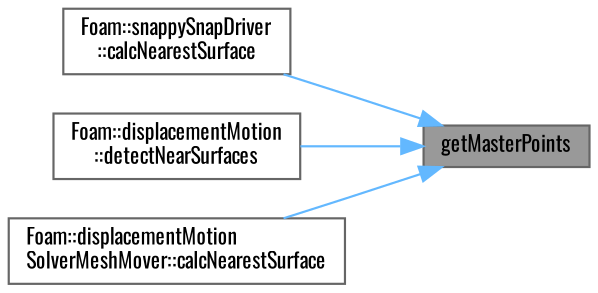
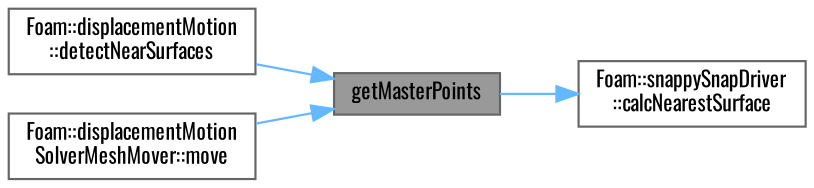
(352, 96) -> (528, 94)
(177, 251) -> (132, 146)
